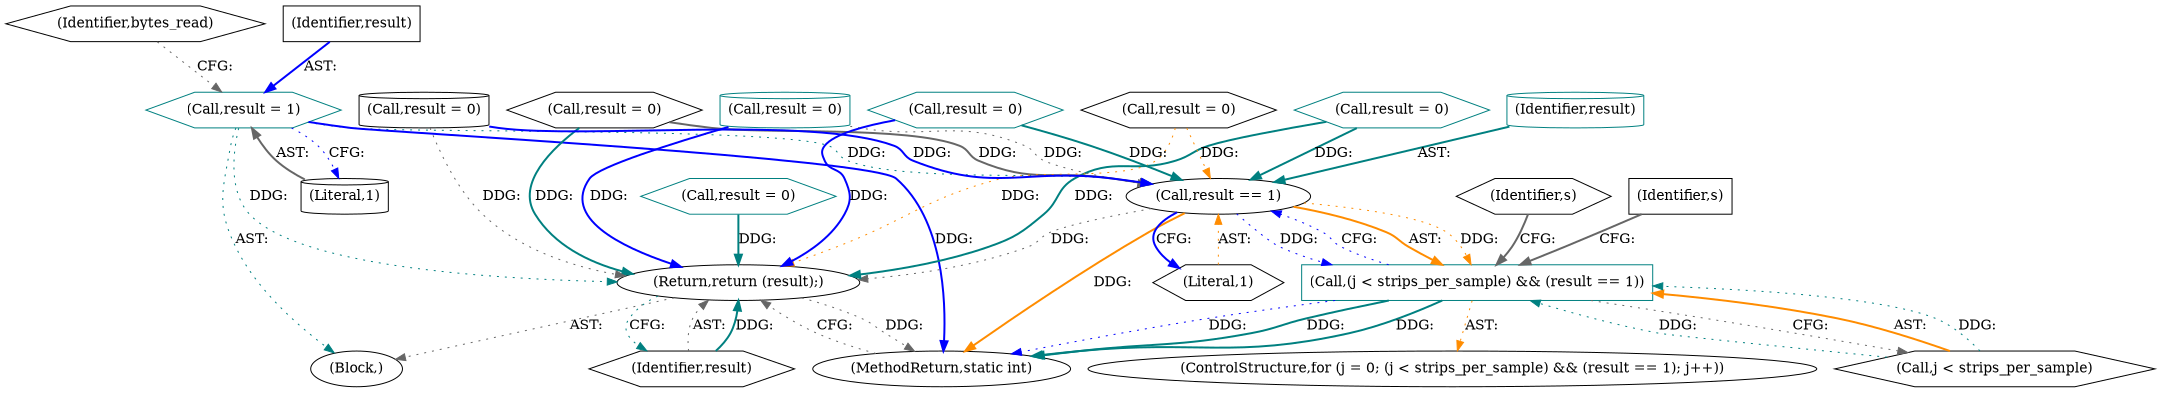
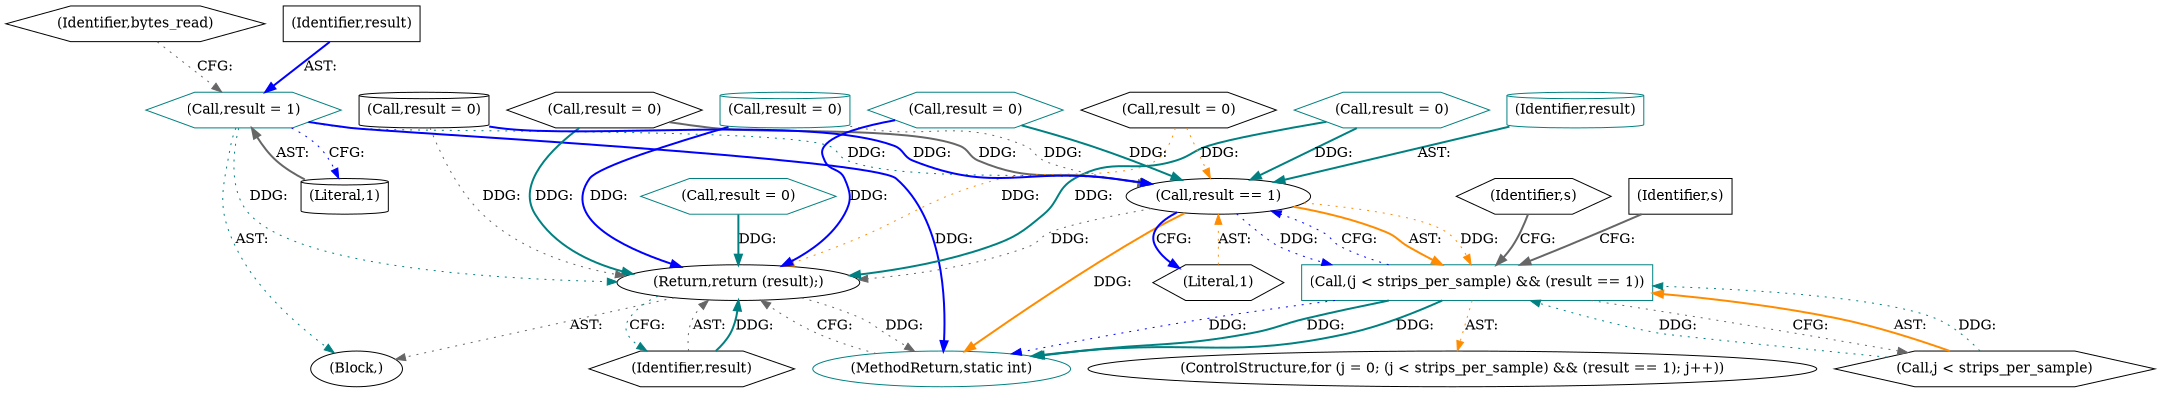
(942, 369) -> (942, 369)
